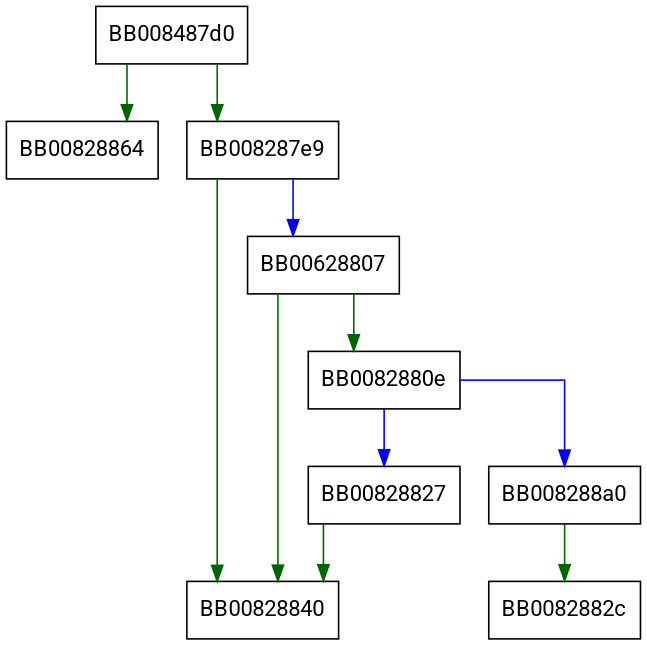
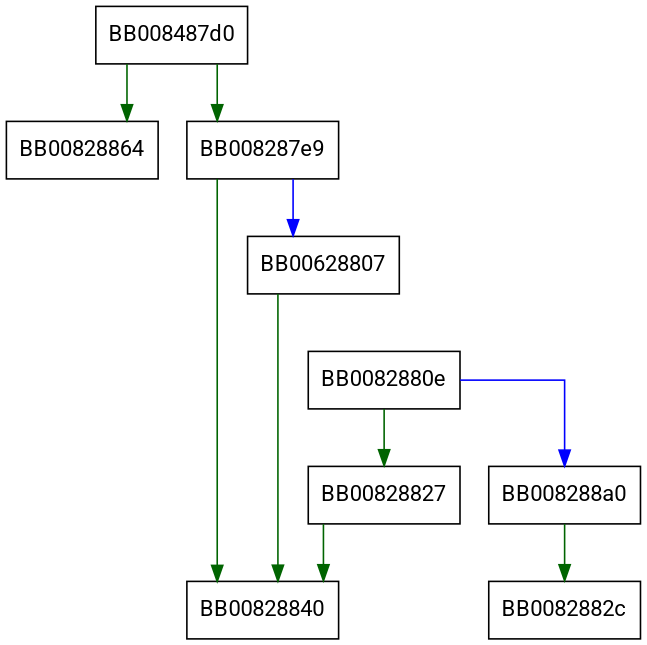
(354, 314) -> none
(384, 429) -> (384, 429)
